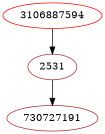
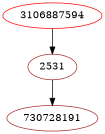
(52, 118) -> (52, 118)
